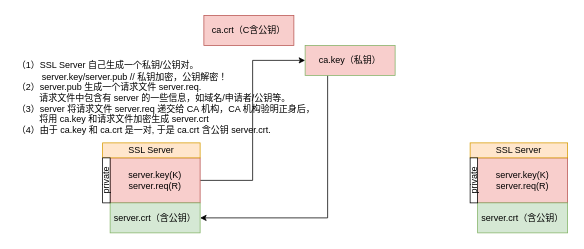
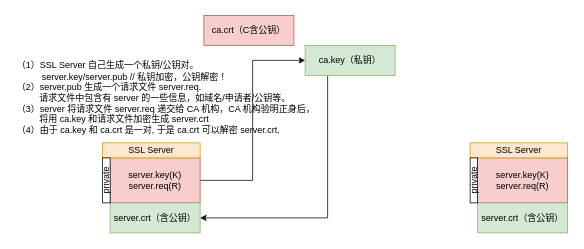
(350, 60) -> (350, 60)
(171, 98) -> (171, 98)
